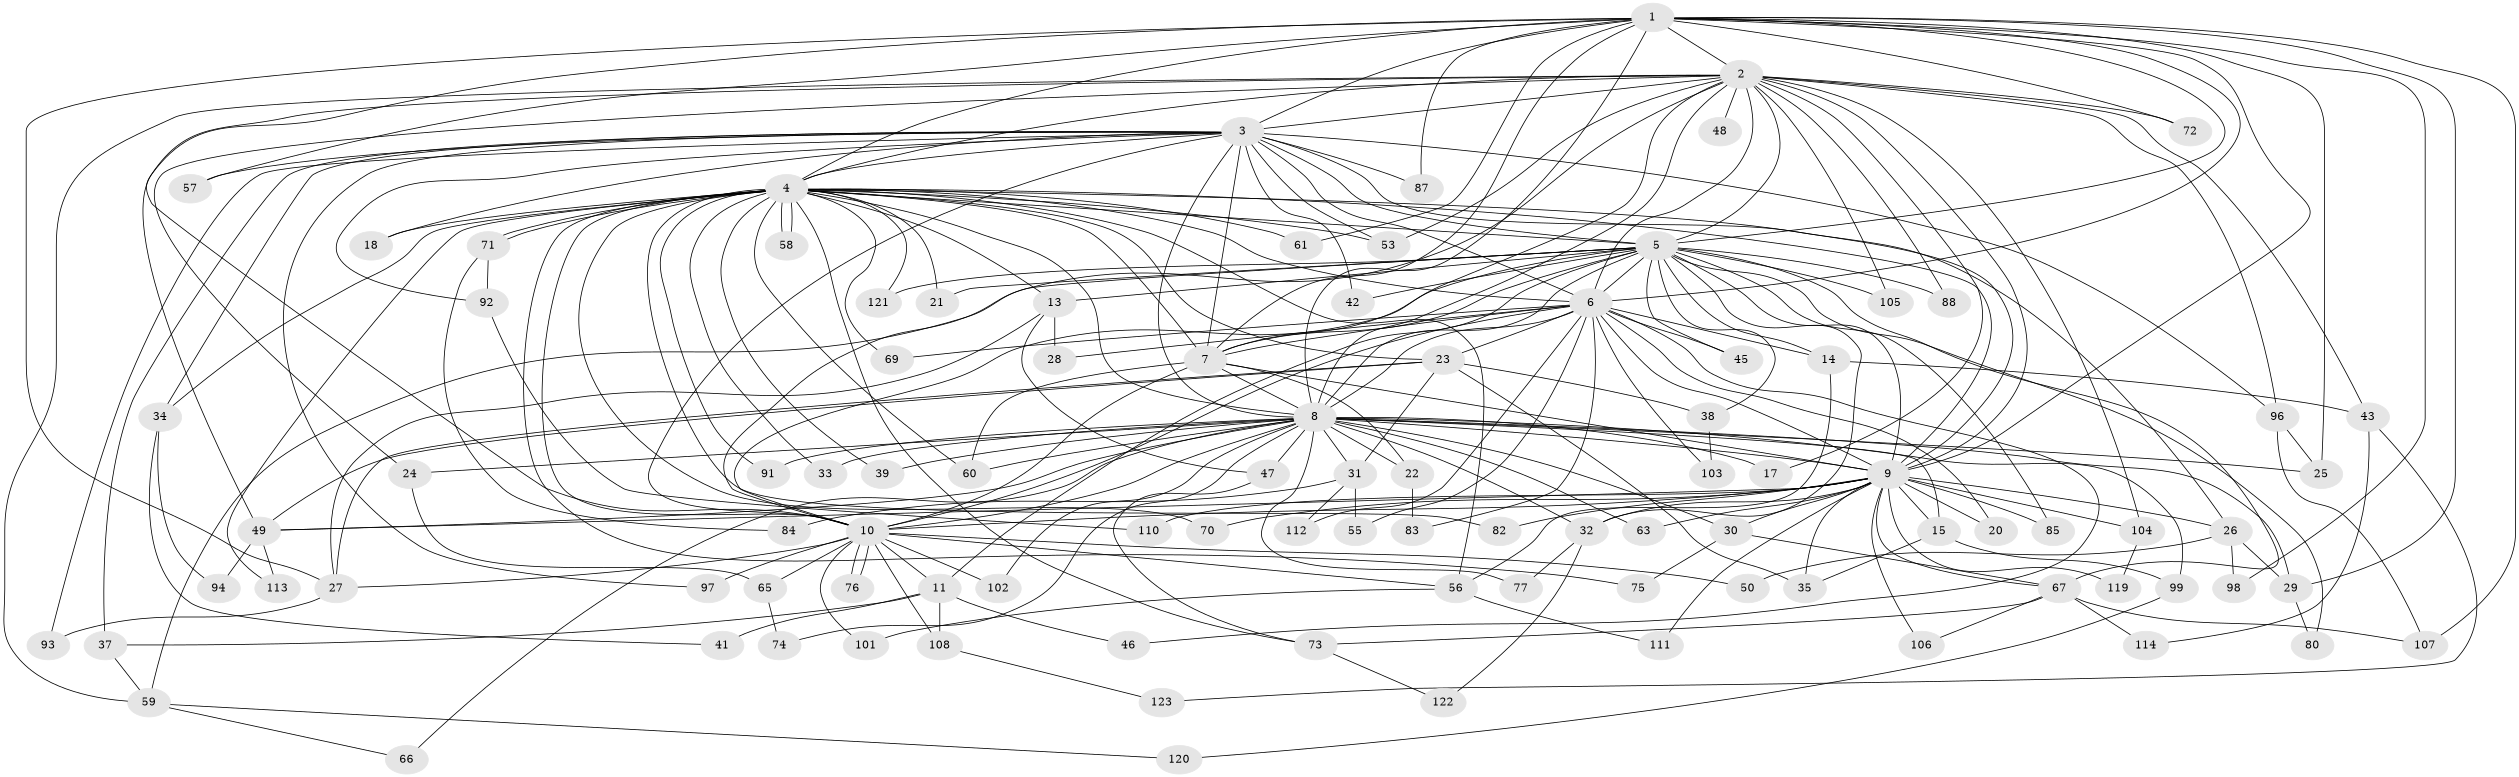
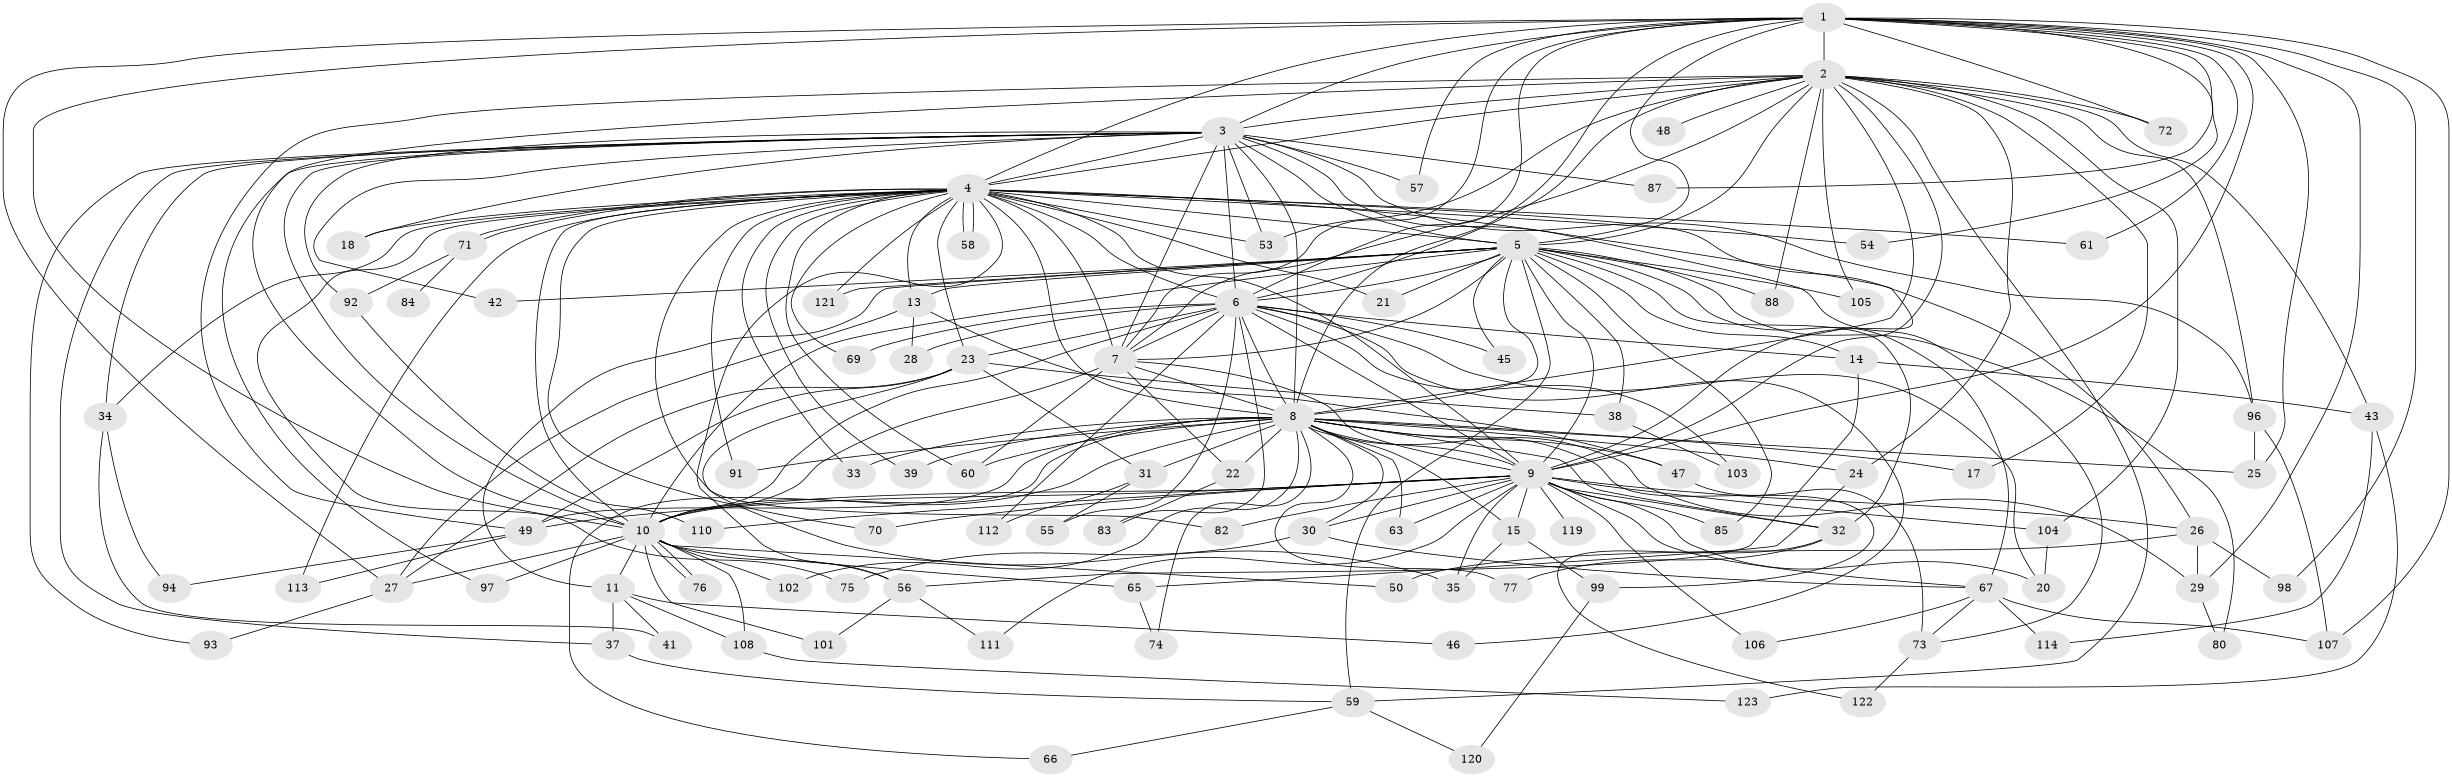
none -> (1868, 246)
(1085, 501) -> none
(2130, 560) -> (2046, 560)
